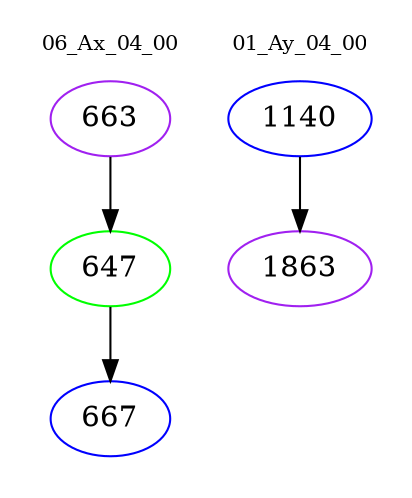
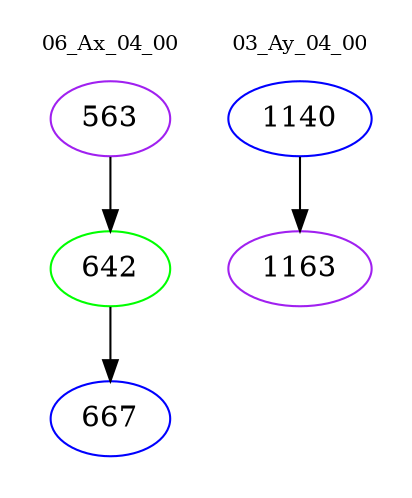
(300, 45) -> (300, 45)
(110, 119) -> (110, 119)
(110, 269) -> (110, 269)
(300, 269) -> (300, 269)
